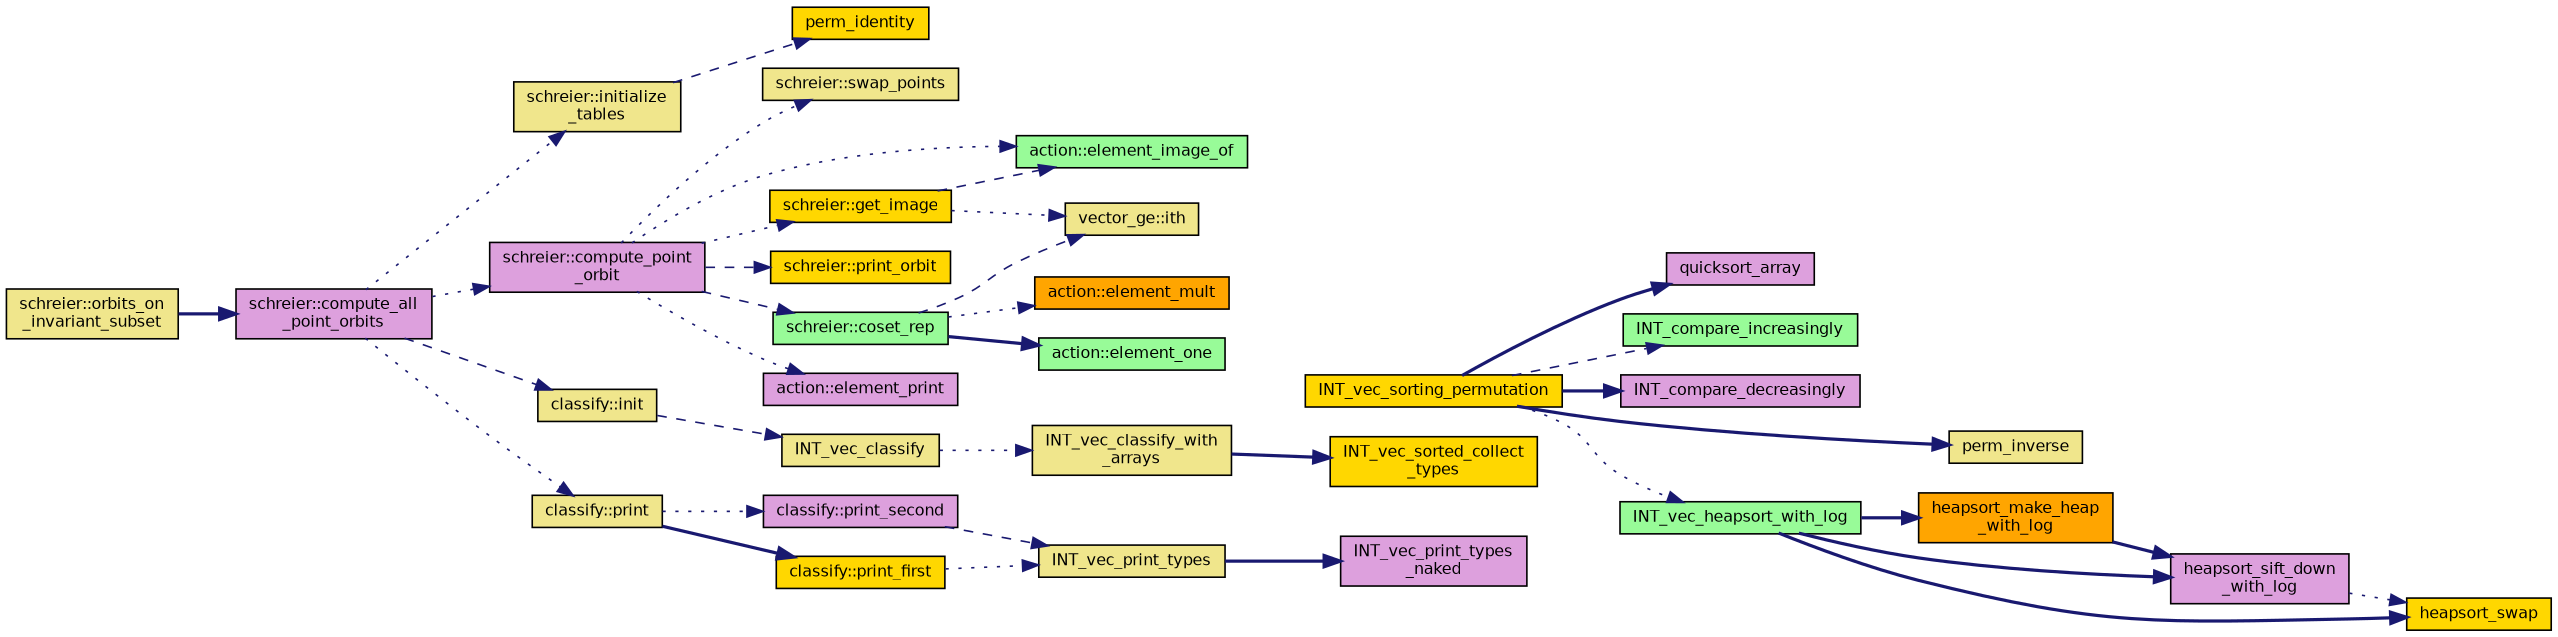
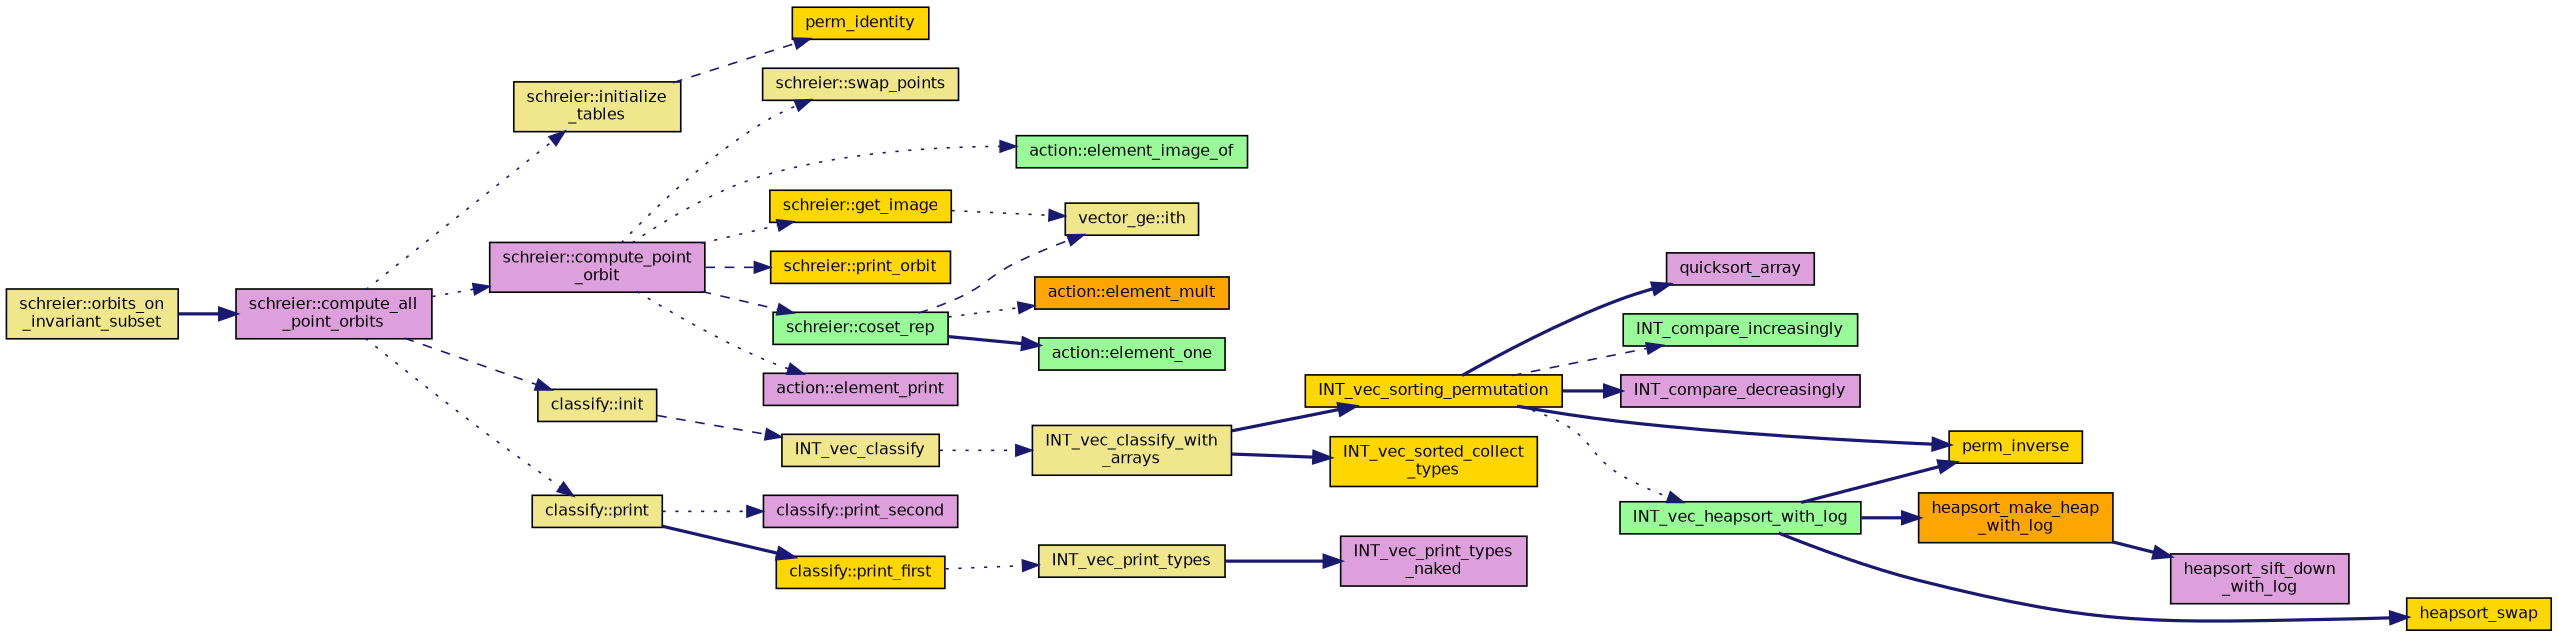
(988, 181) -> none
none -> (1286, 420)
(2016, 447) -> (2016, 447)
(988, 535) -> none
(1975, 565) -> (1870, 484)
(2370, 597) -> none
